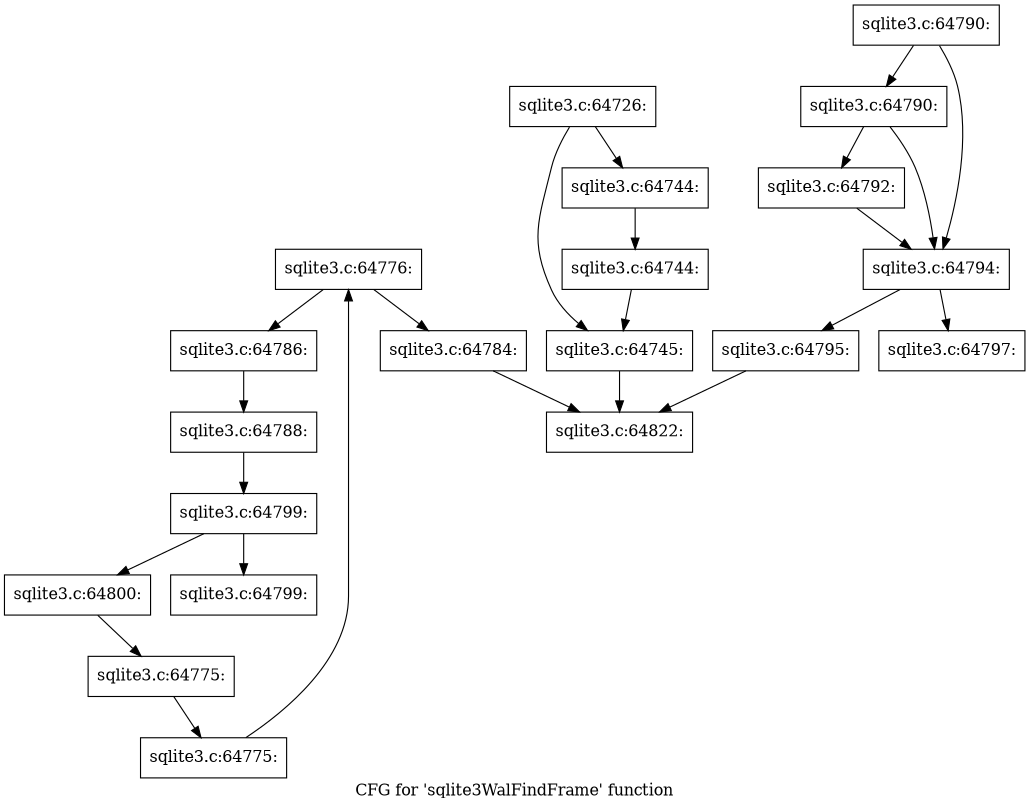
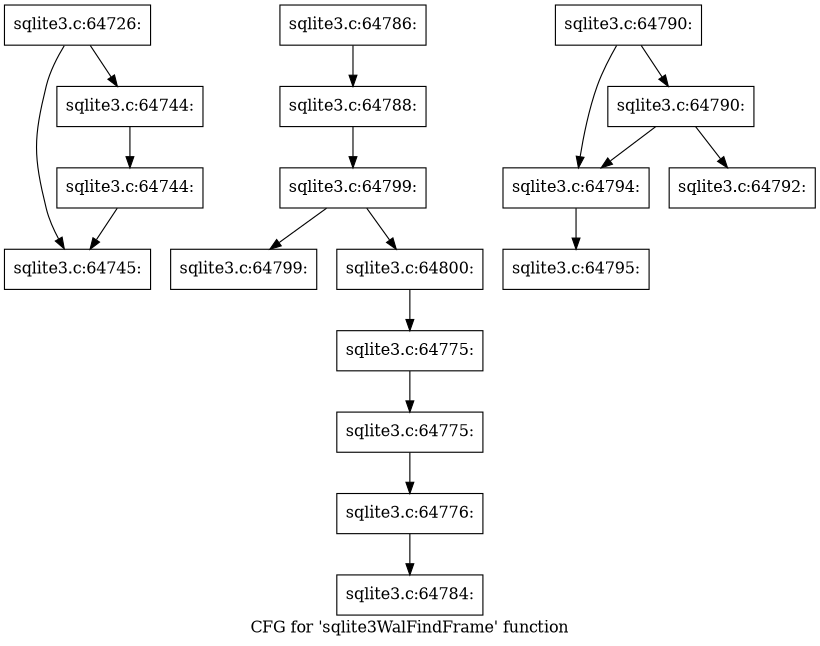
(879, 225) -> none
(301, 307) -> none
(952, 351) -> none
(620, 432) -> none
